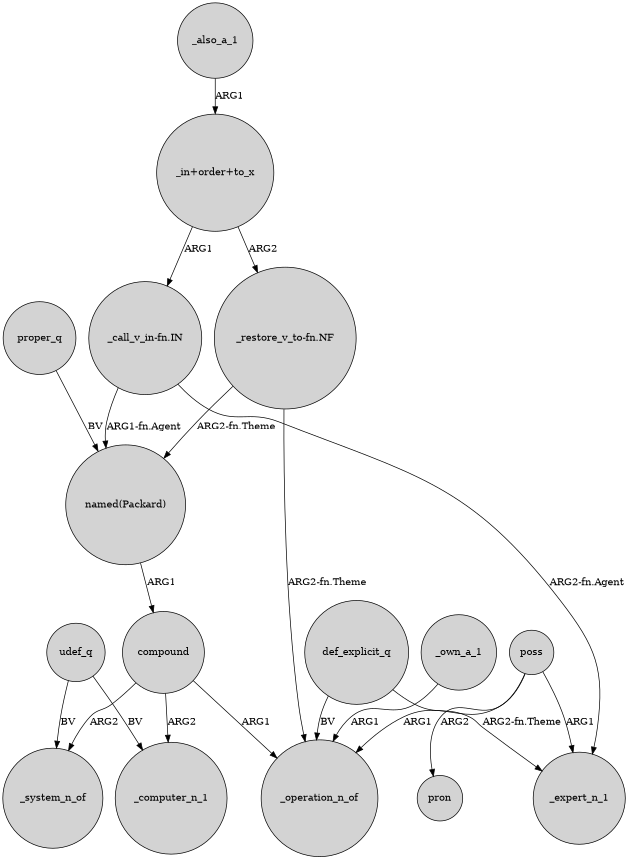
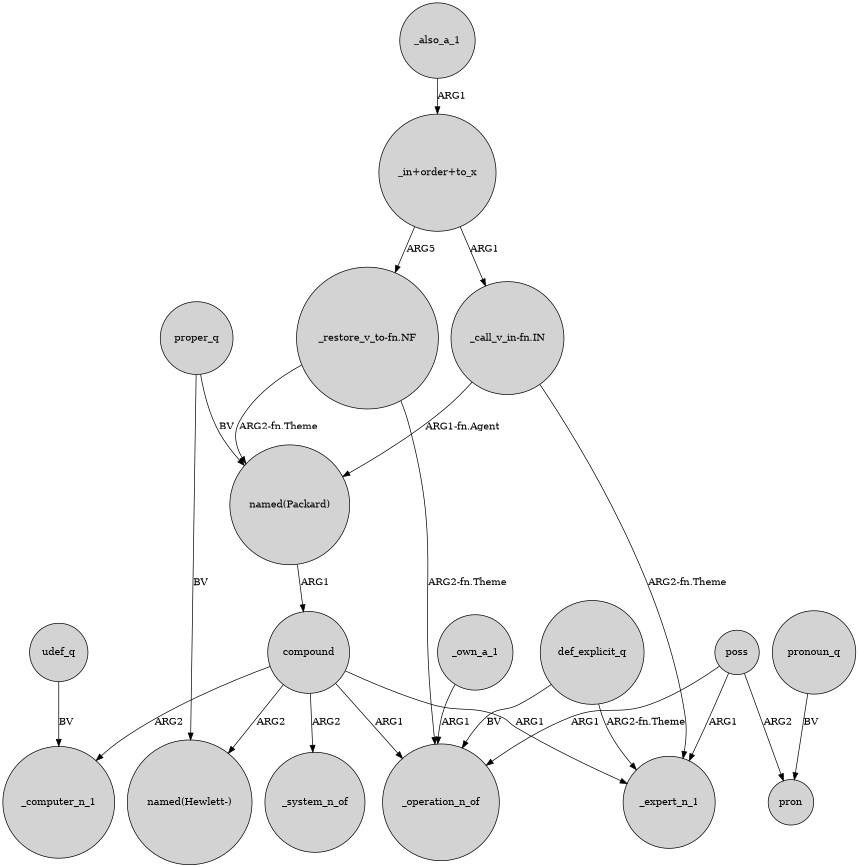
(263, 249) -> (421, 249)
(587, 583) -> (687, 583)
none -> (814, 652)
(62, 711) -> none
none -> (481, 711)
none -> (190, 802)
